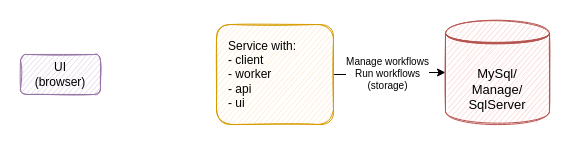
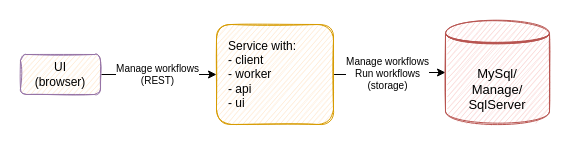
(61, 75) -> (61, 75)
none -> (156, 75)
